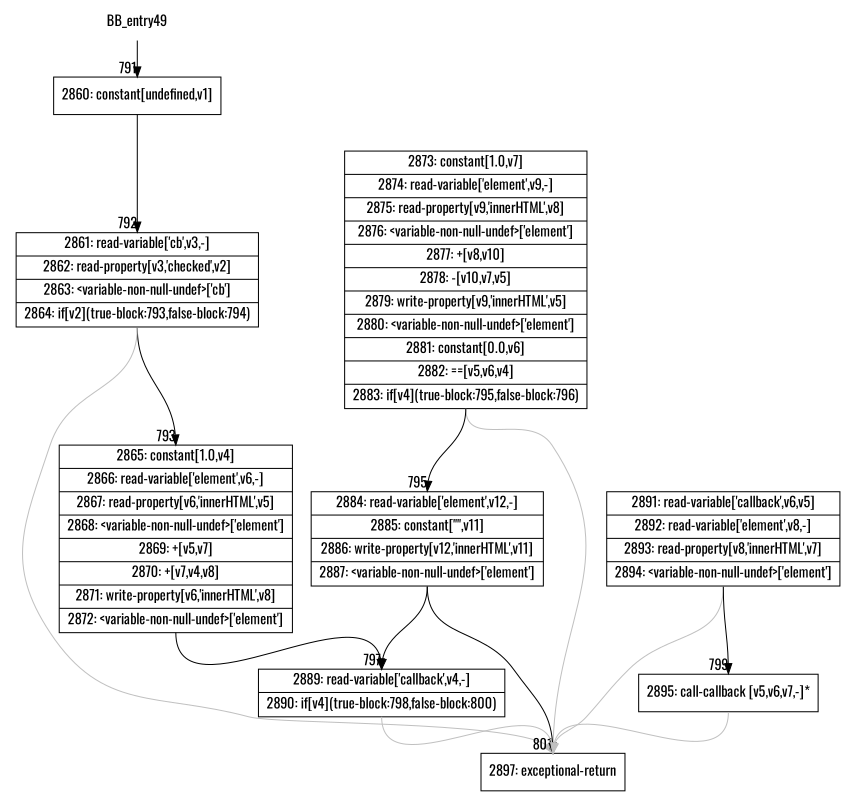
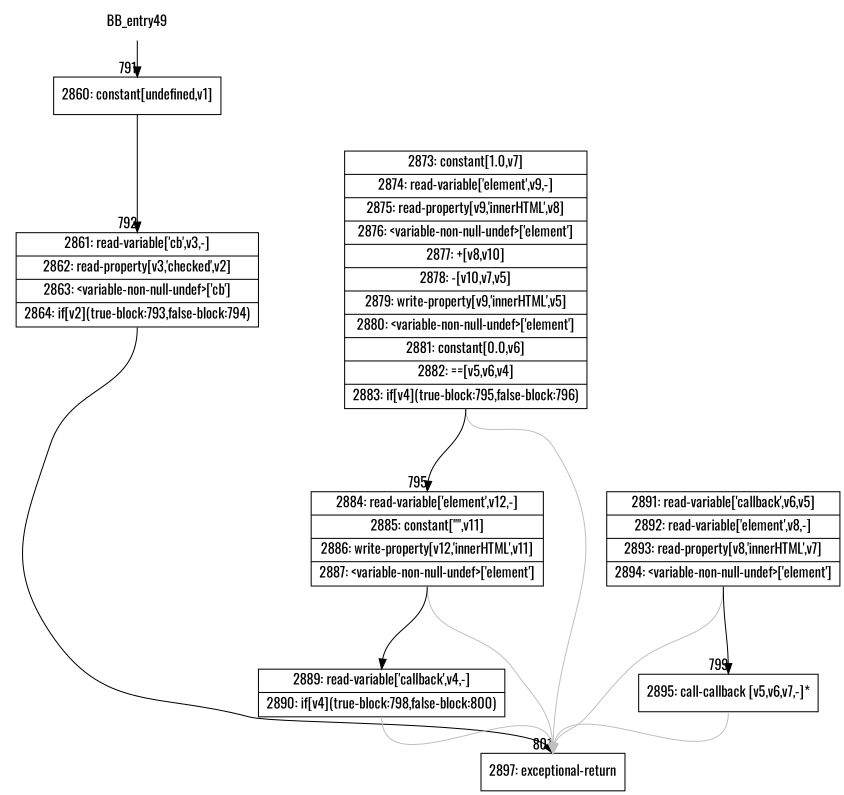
(176, 539) -> none
(499, 654) -> (499, 654)
(115, 689) -> (115, 689)
